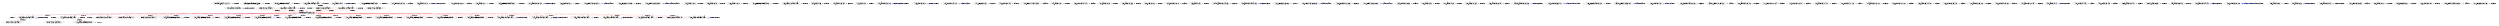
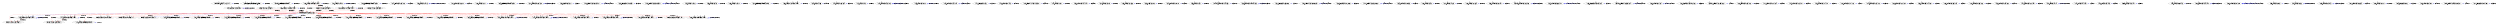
(2152, 4) -> none
none -> (460, 14)
(324, 18) -> (324, 18)
(76, 20) -> (61, 20)
